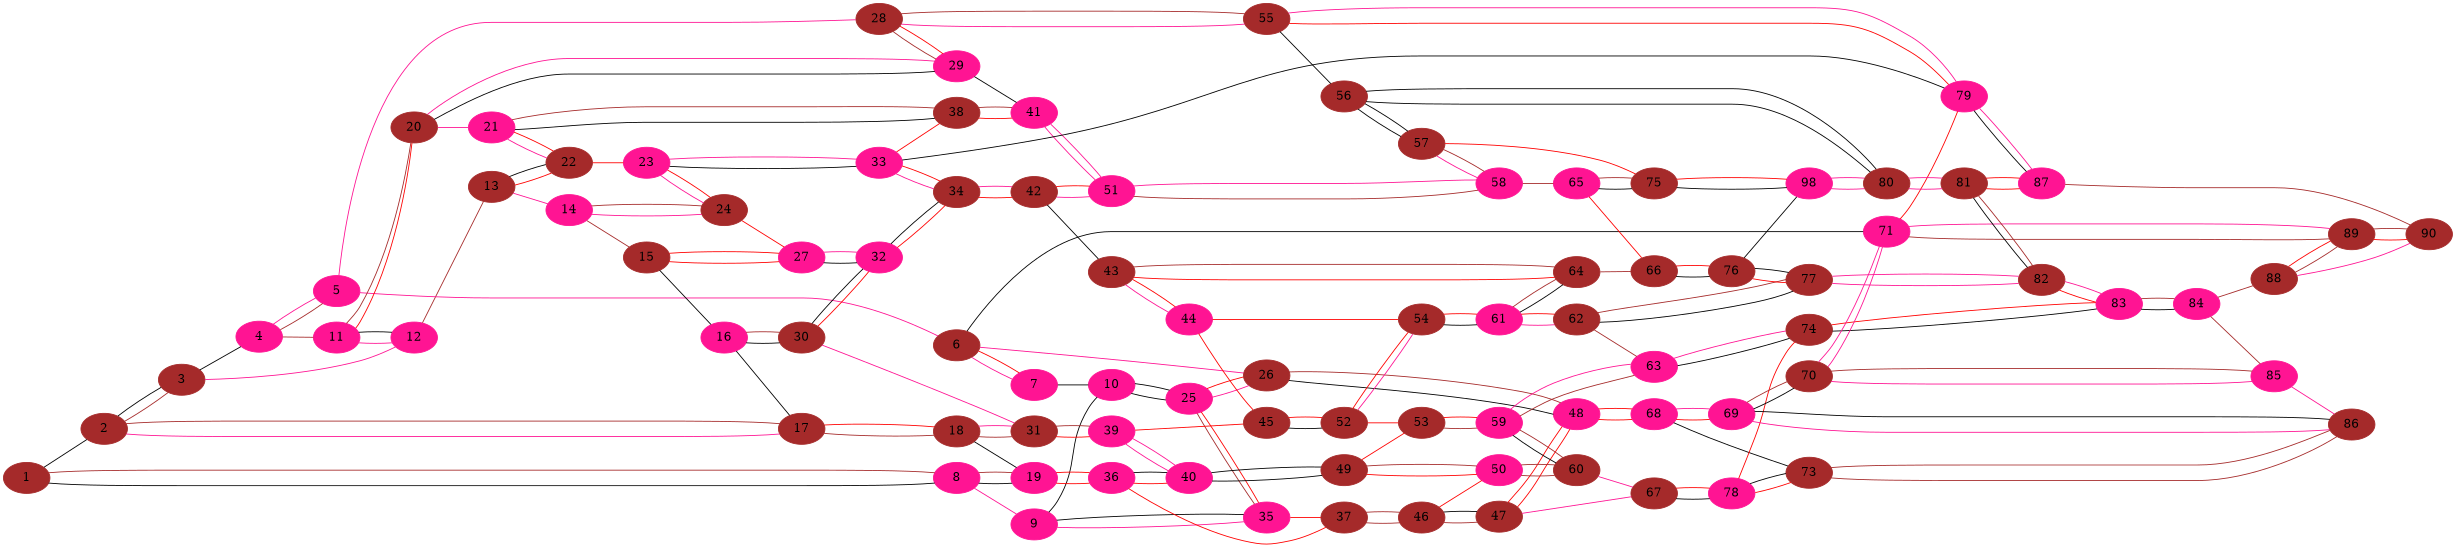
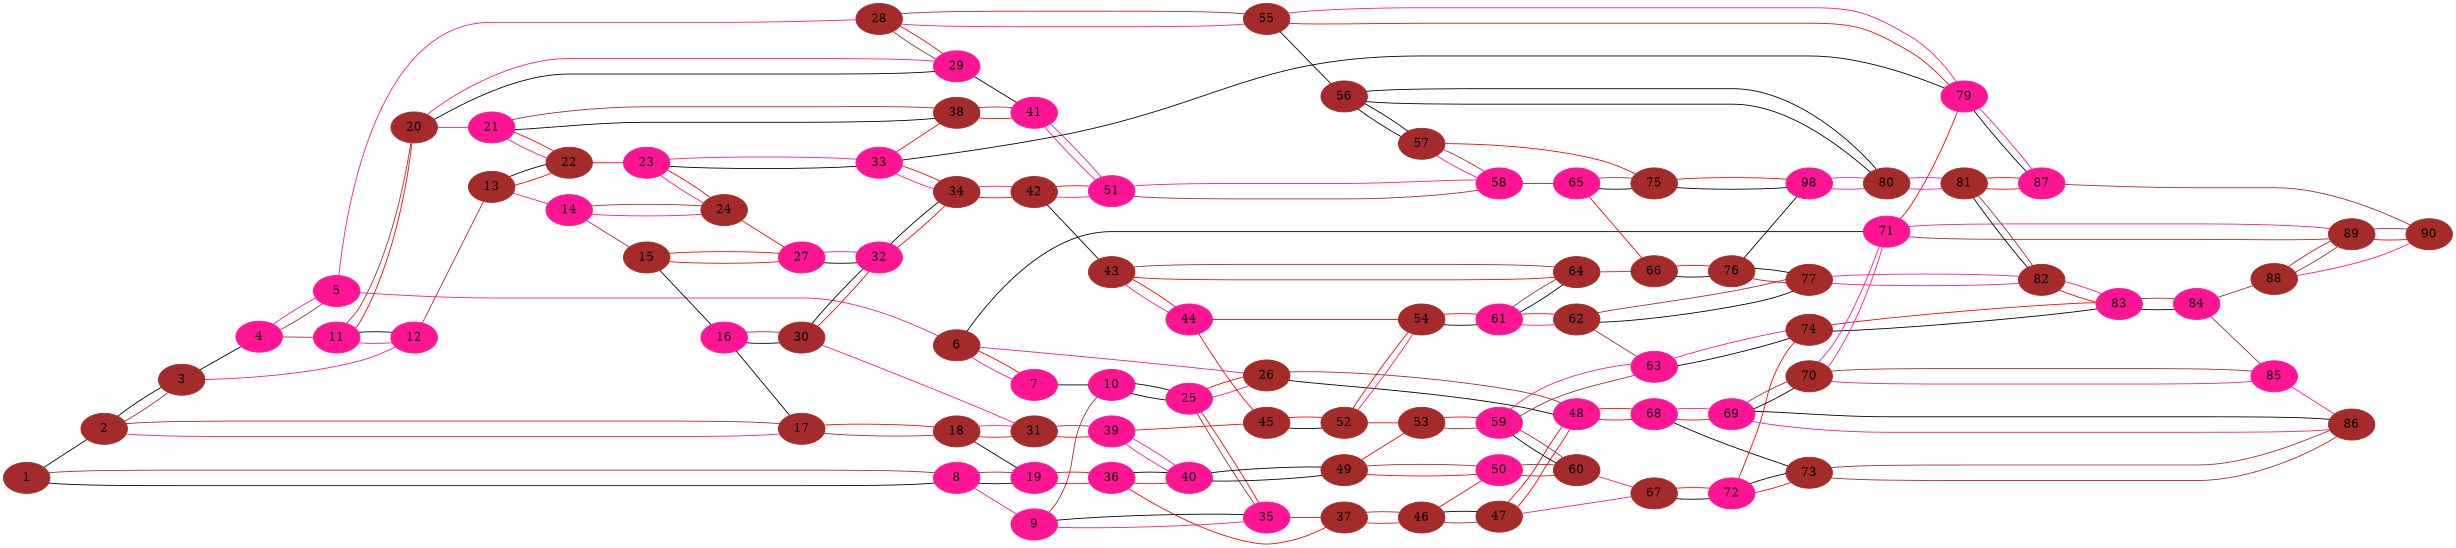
(1073, 455) -> (1073, 455)
(1732, 493) -> (1732, 493)
